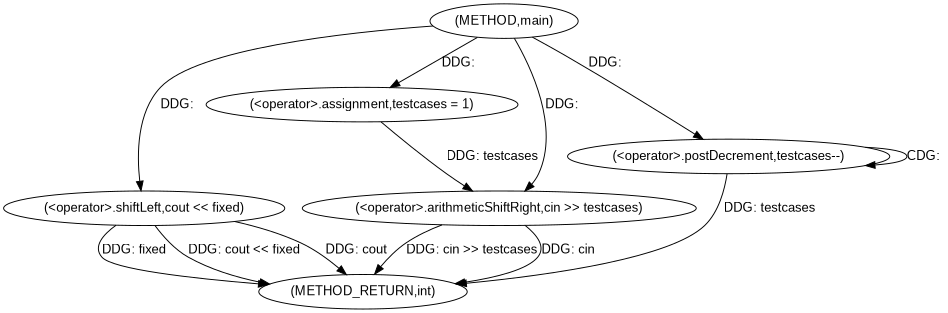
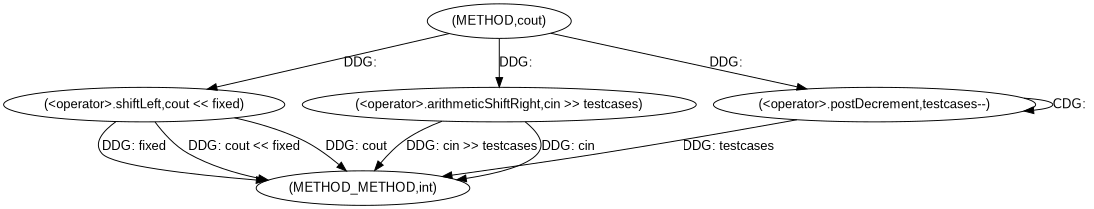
(504, 21) -> (499, 21)
(362, 105) -> none
(363, 292) -> (363, 188)
